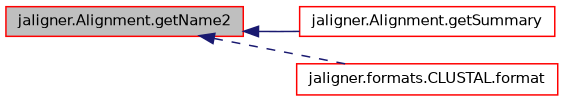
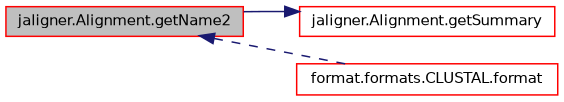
(279, 32) -> (264, 12)
(427, 79) -> (427, 79)
